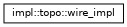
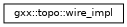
(64, 13) -> (64, 13)
